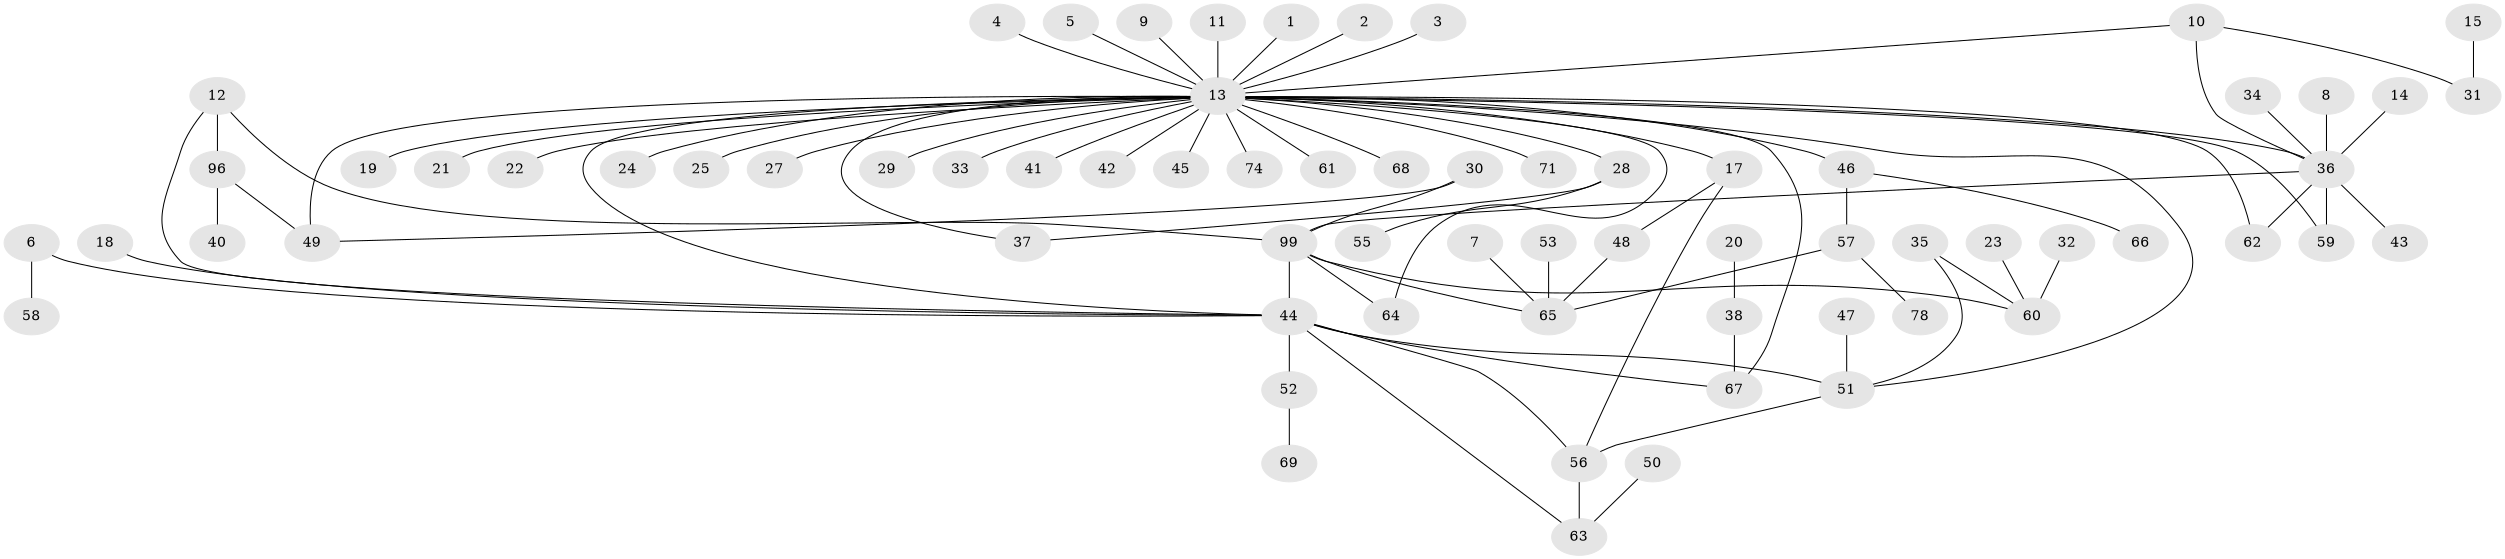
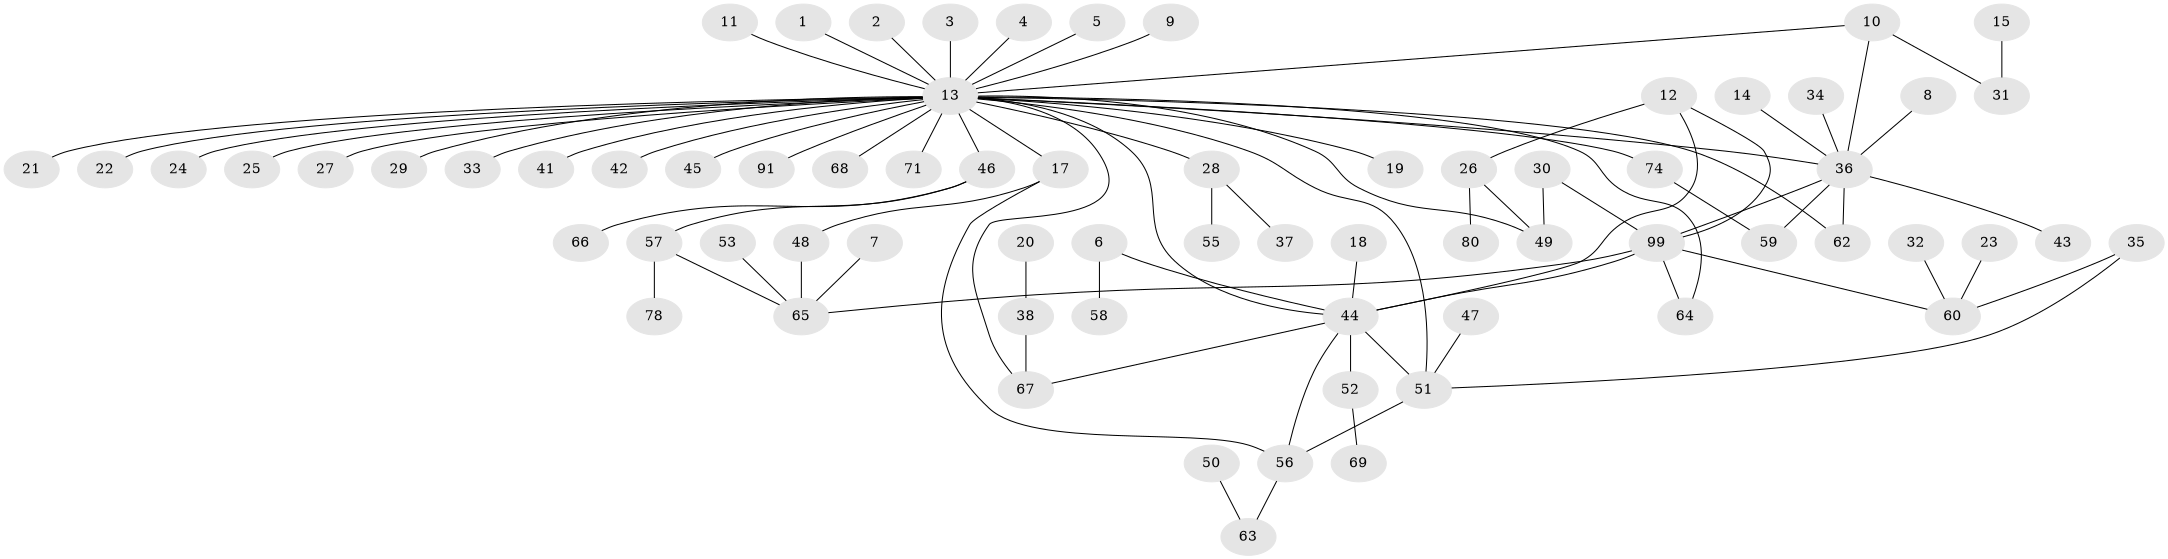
(1798, 111) -> (1712, 206)
(847, 157) -> none
(217, 169) -> (1469, 169)
(1328, 169) -> (767, 169)
(217, 243) -> (1471, 243)
(1434, 427) -> none
